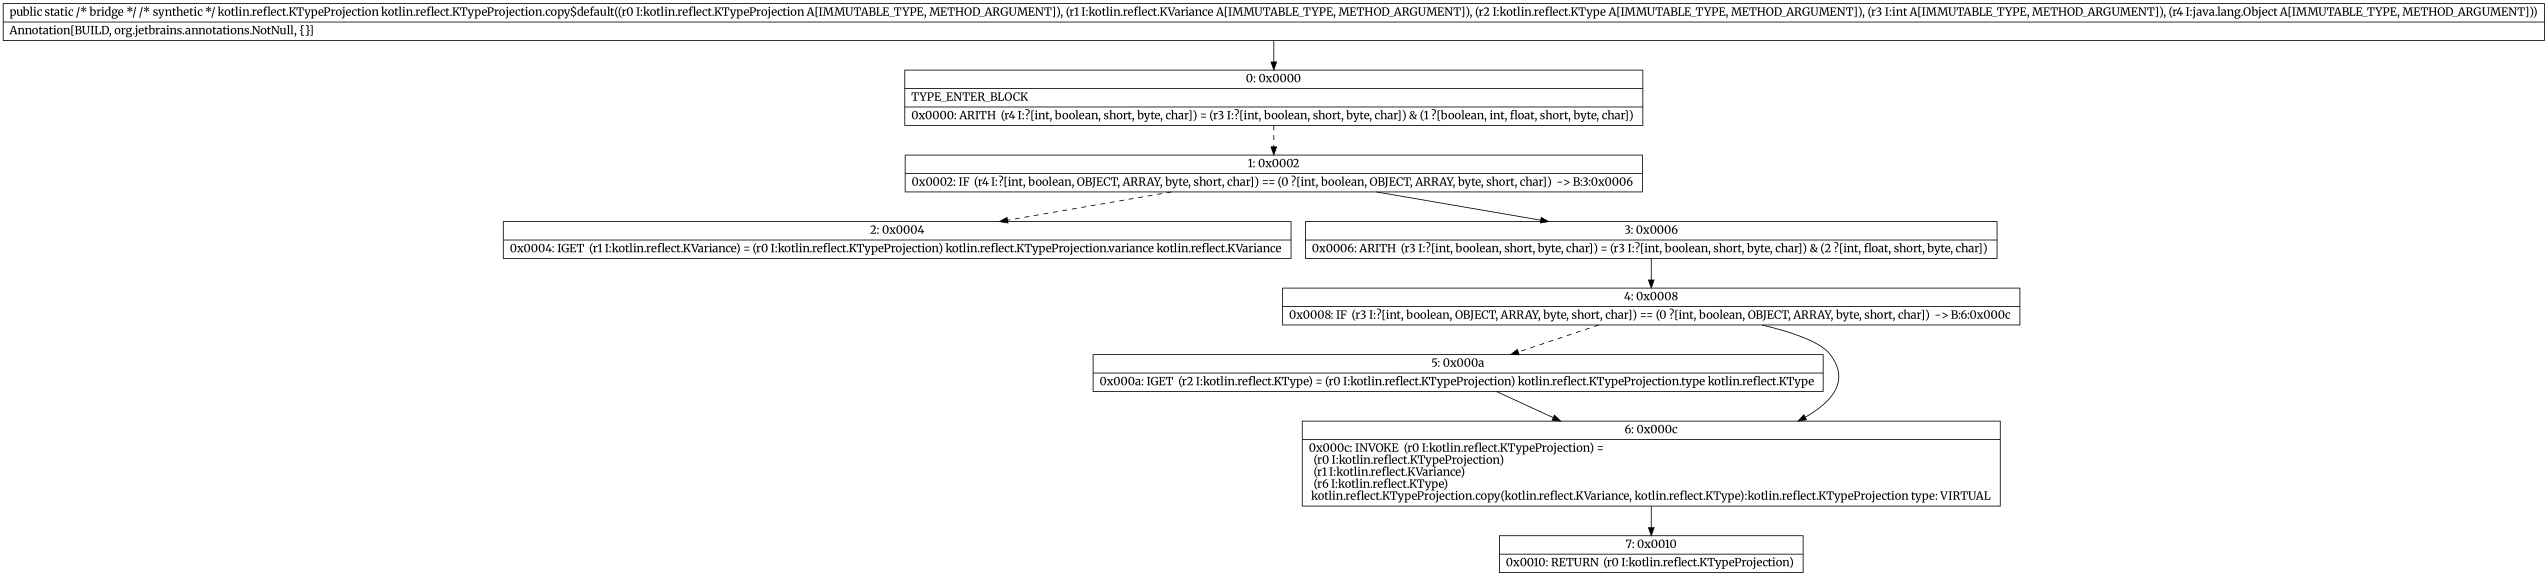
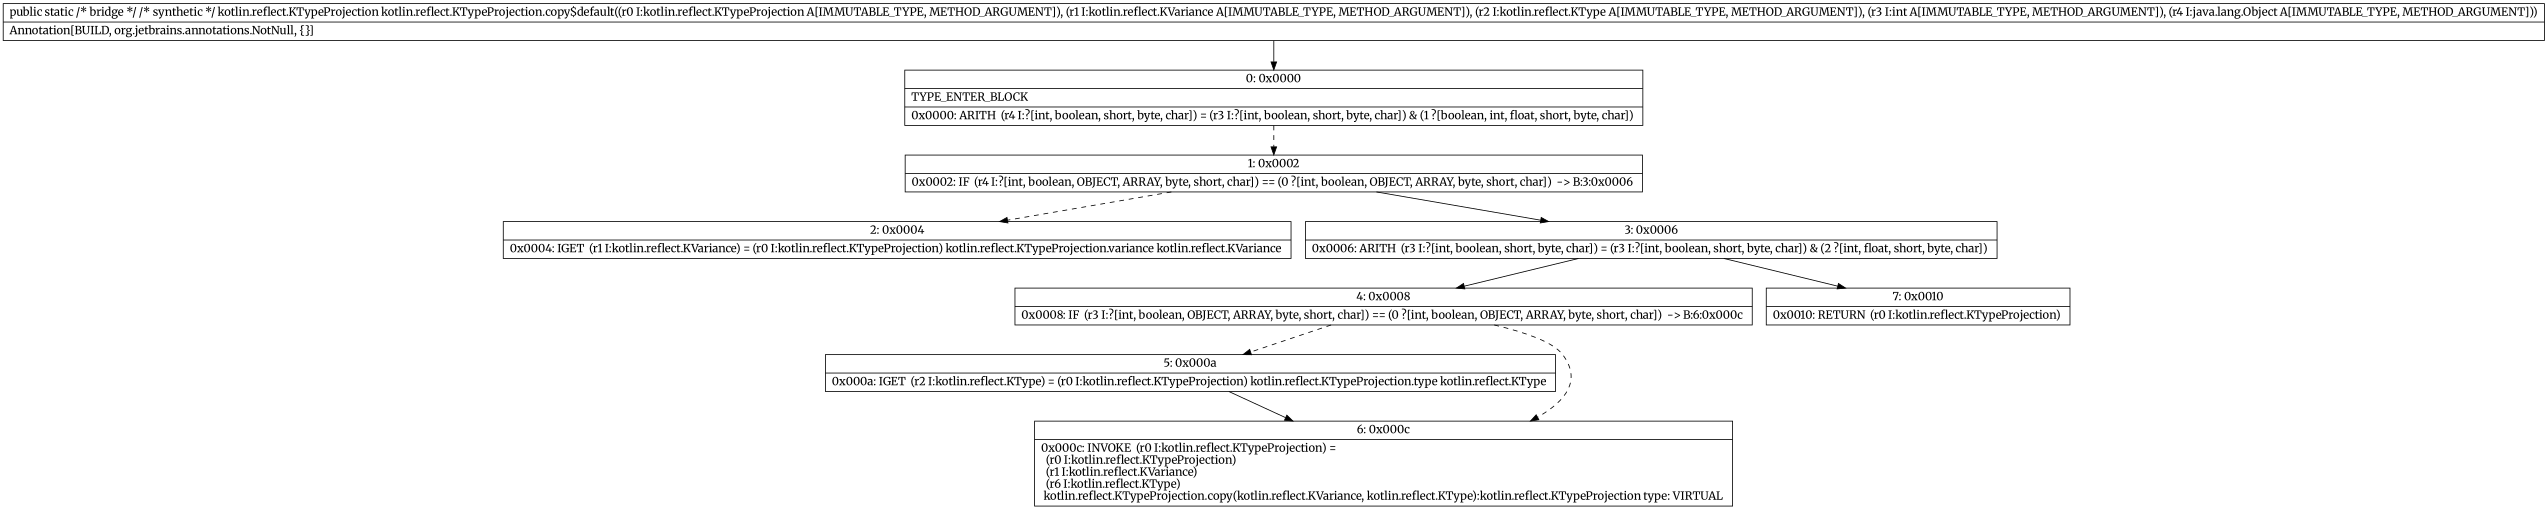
(1831, 356) -> (1563, 356)
(1651, 517) -> (1781, 272)
